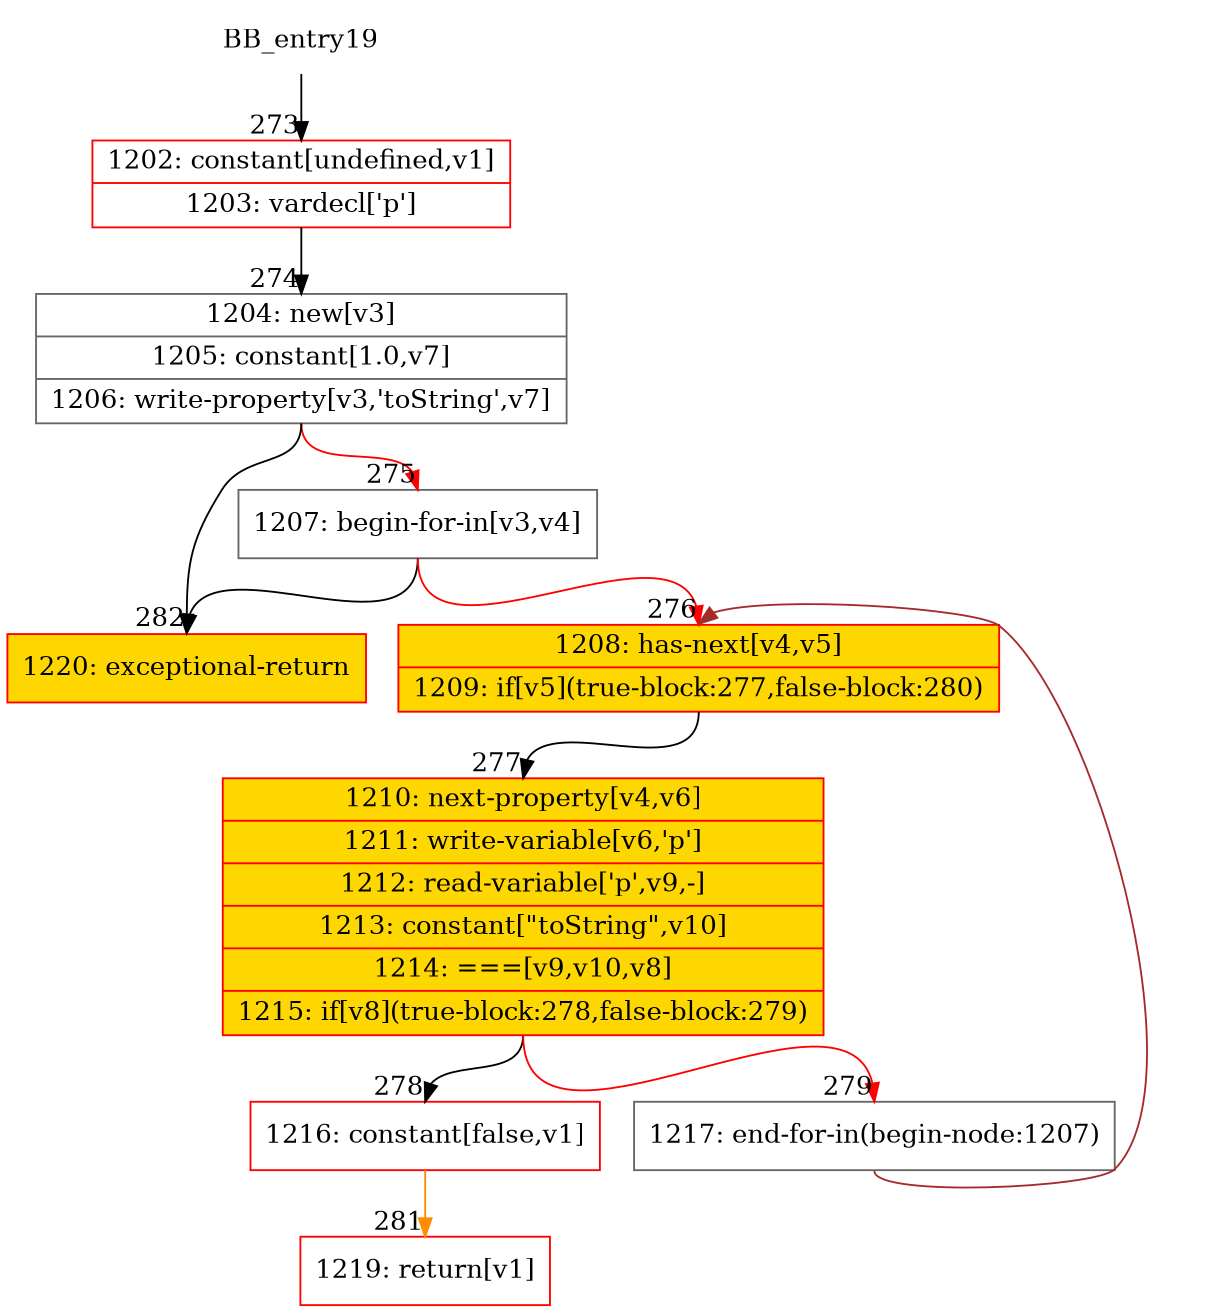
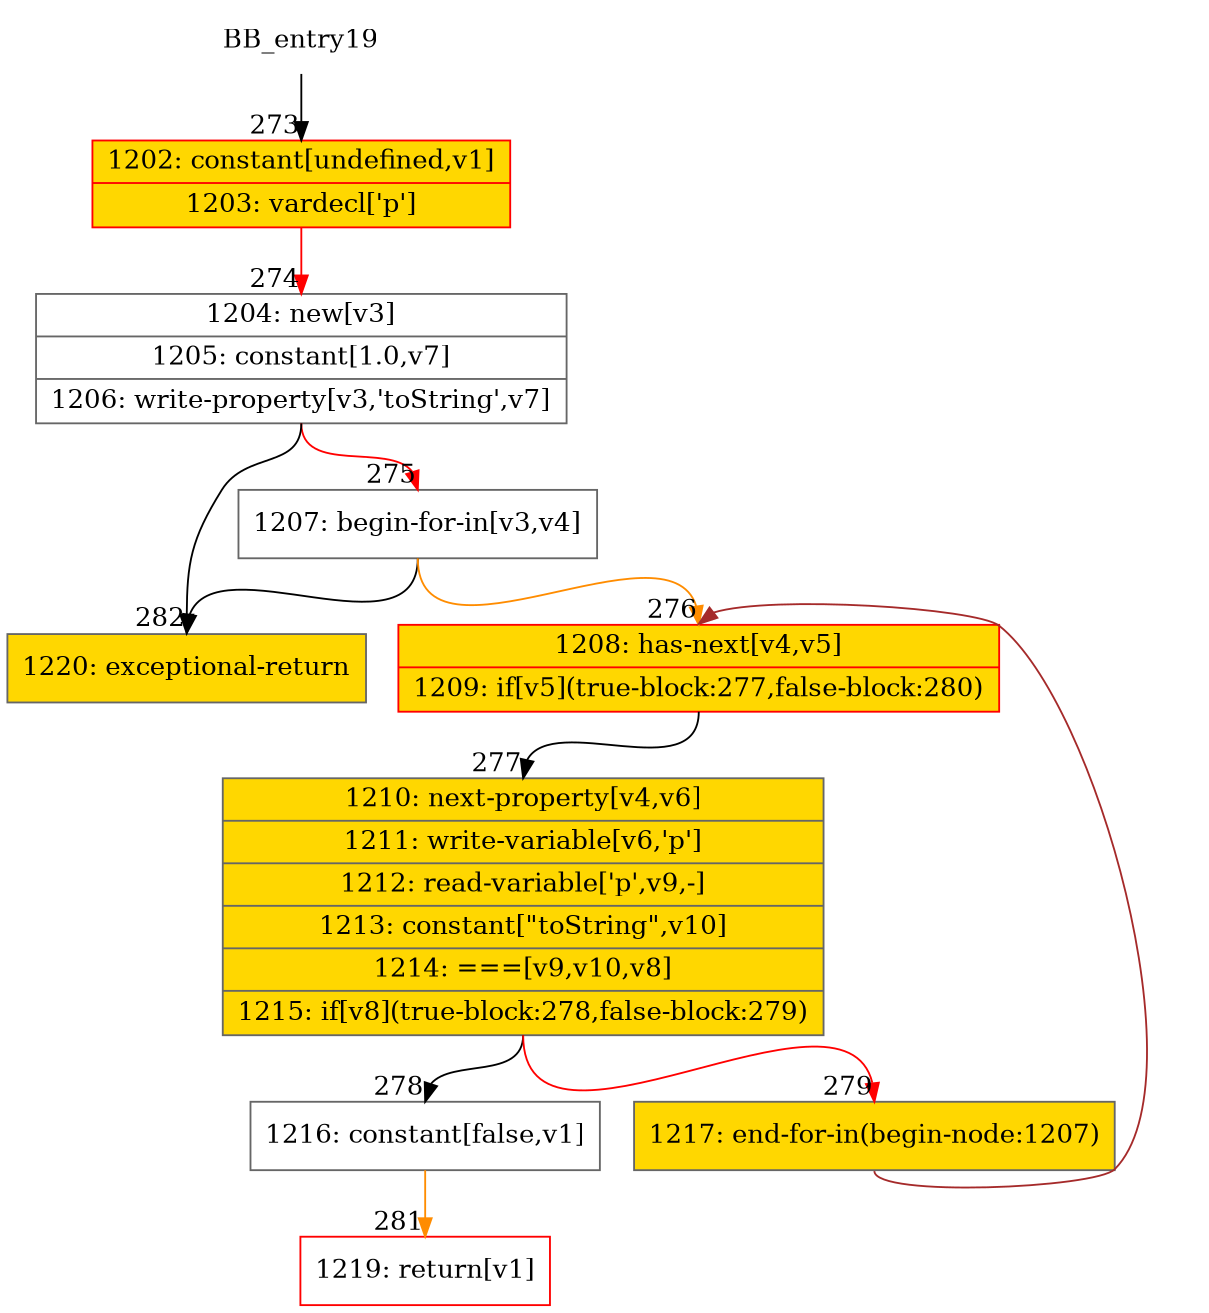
(301, 184) -> (301, 184)
(301, 251) -> (301, 251)
(549, 594) -> (549, 594)
(187, 668) -> (187, 668)
(523, 907) -> (523, 907)
(425, 1136) -> (425, 1136)
(874, 1136) -> (874, 1136)
